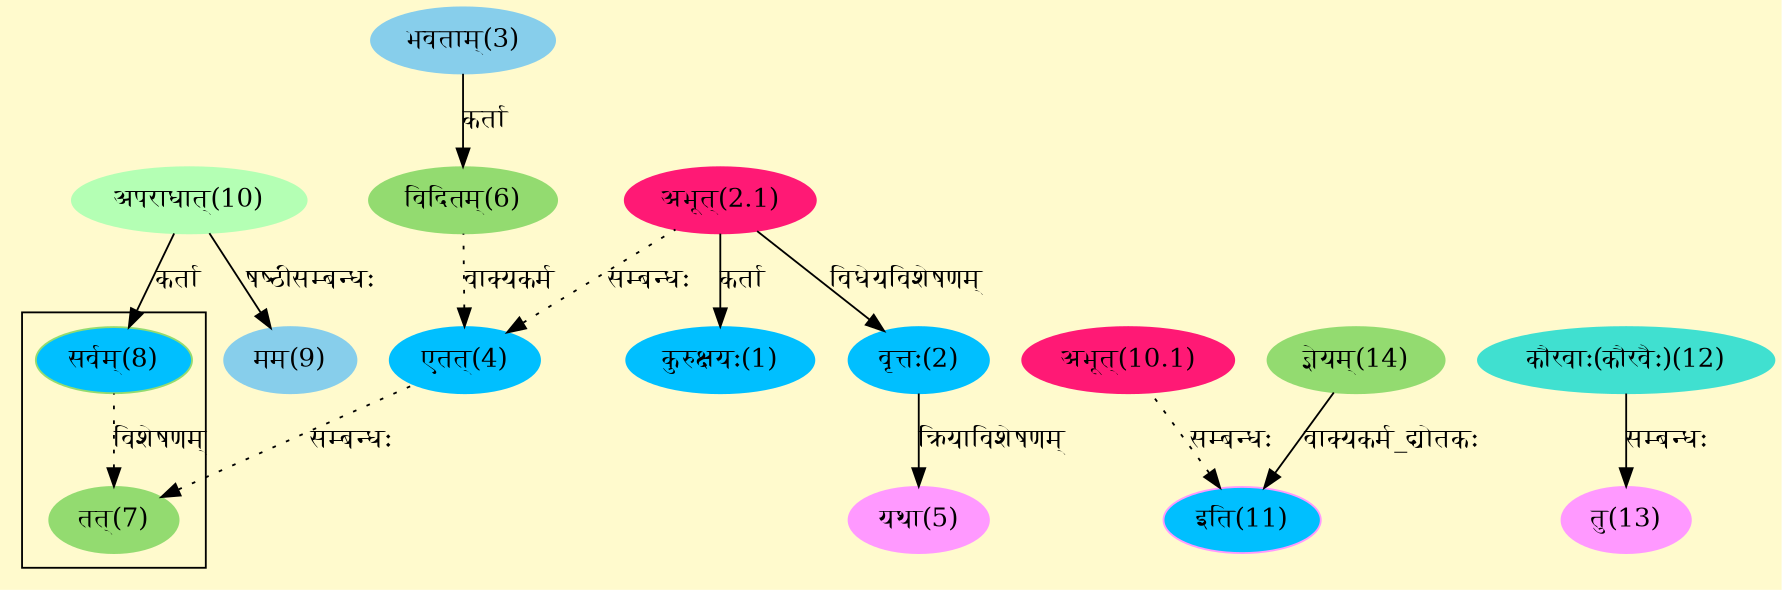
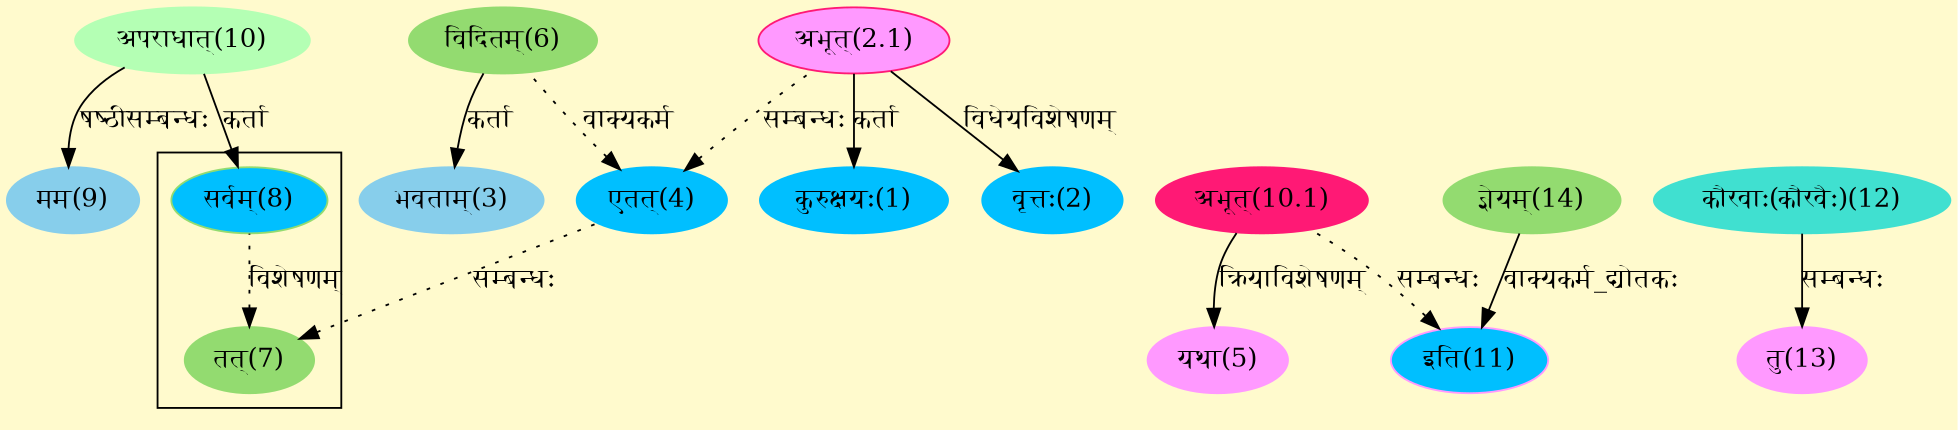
(463, 111) -> (467, 110)
(720, 200) -> (854, 40)
(919, 431) -> (1219, 269)
